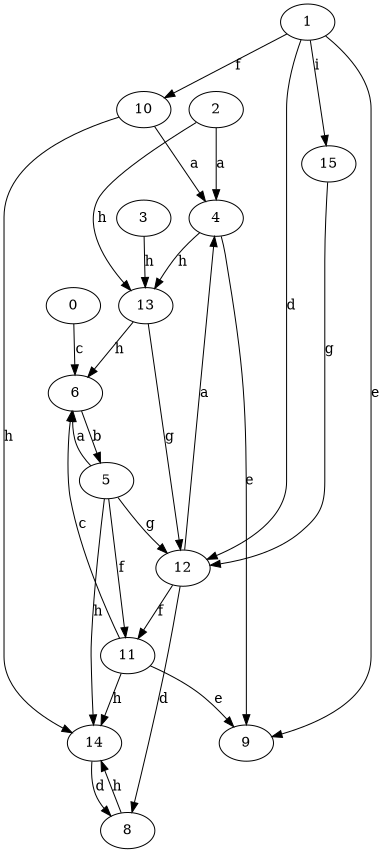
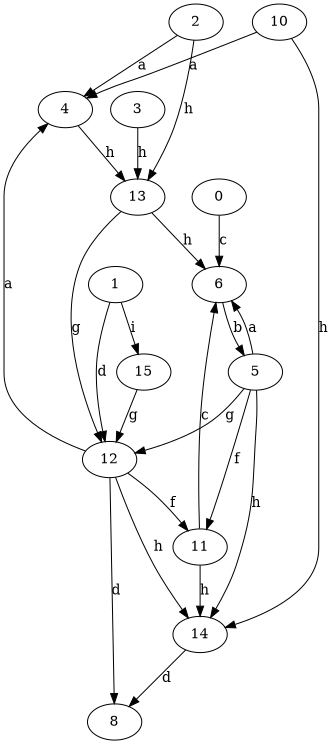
(230, 63) -> none
(246, 743) -> none
(113, 792) -> (144, 546)
